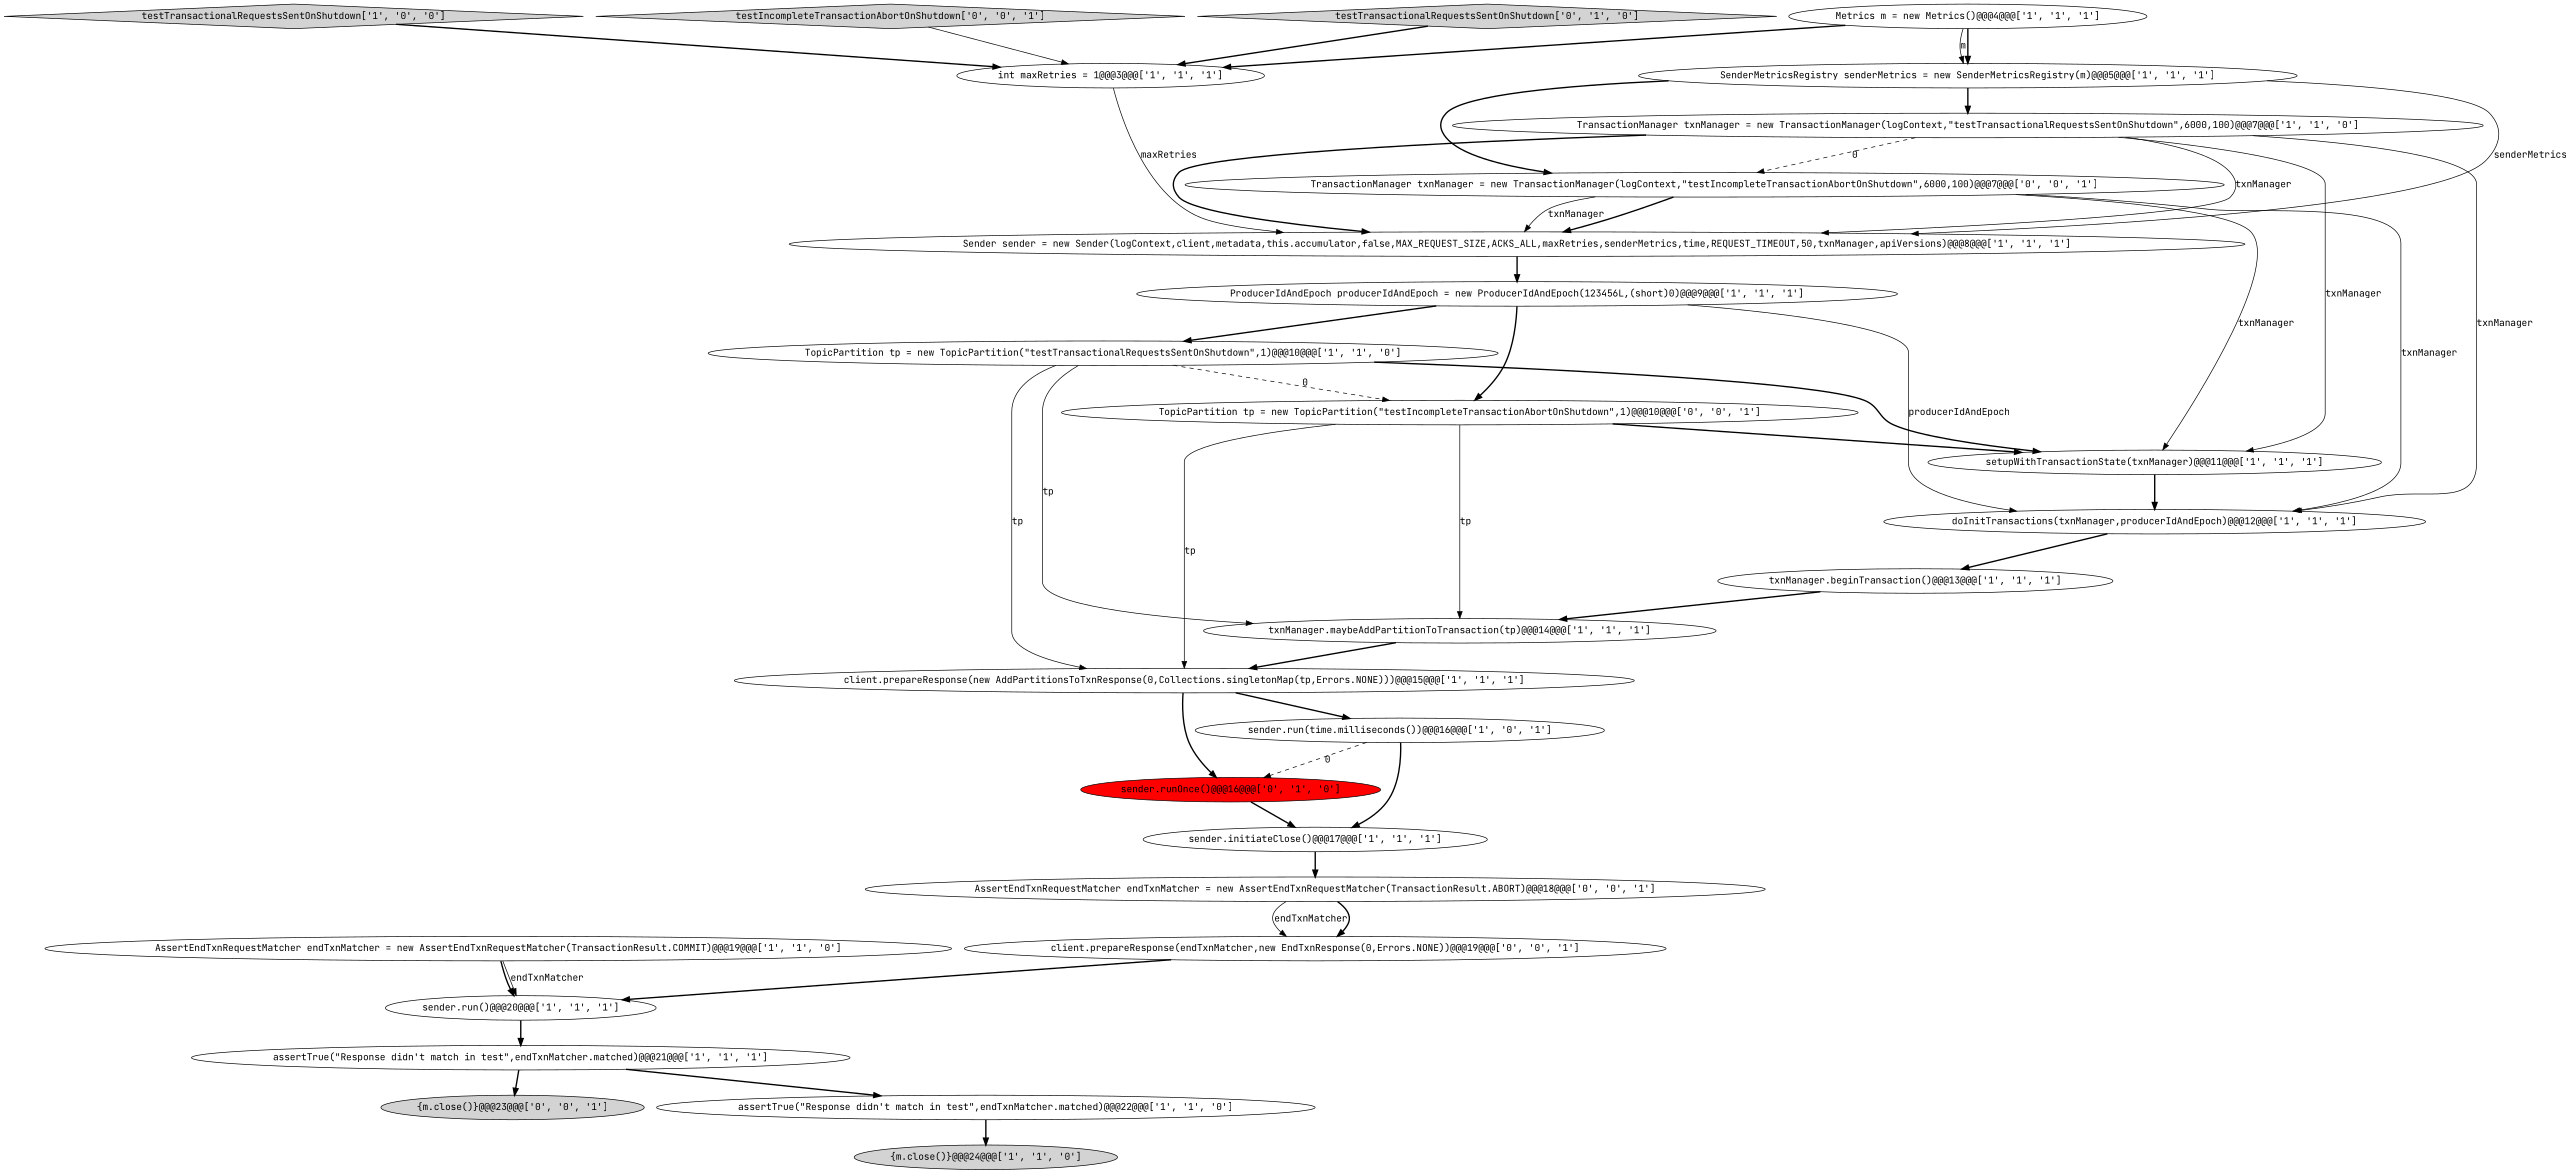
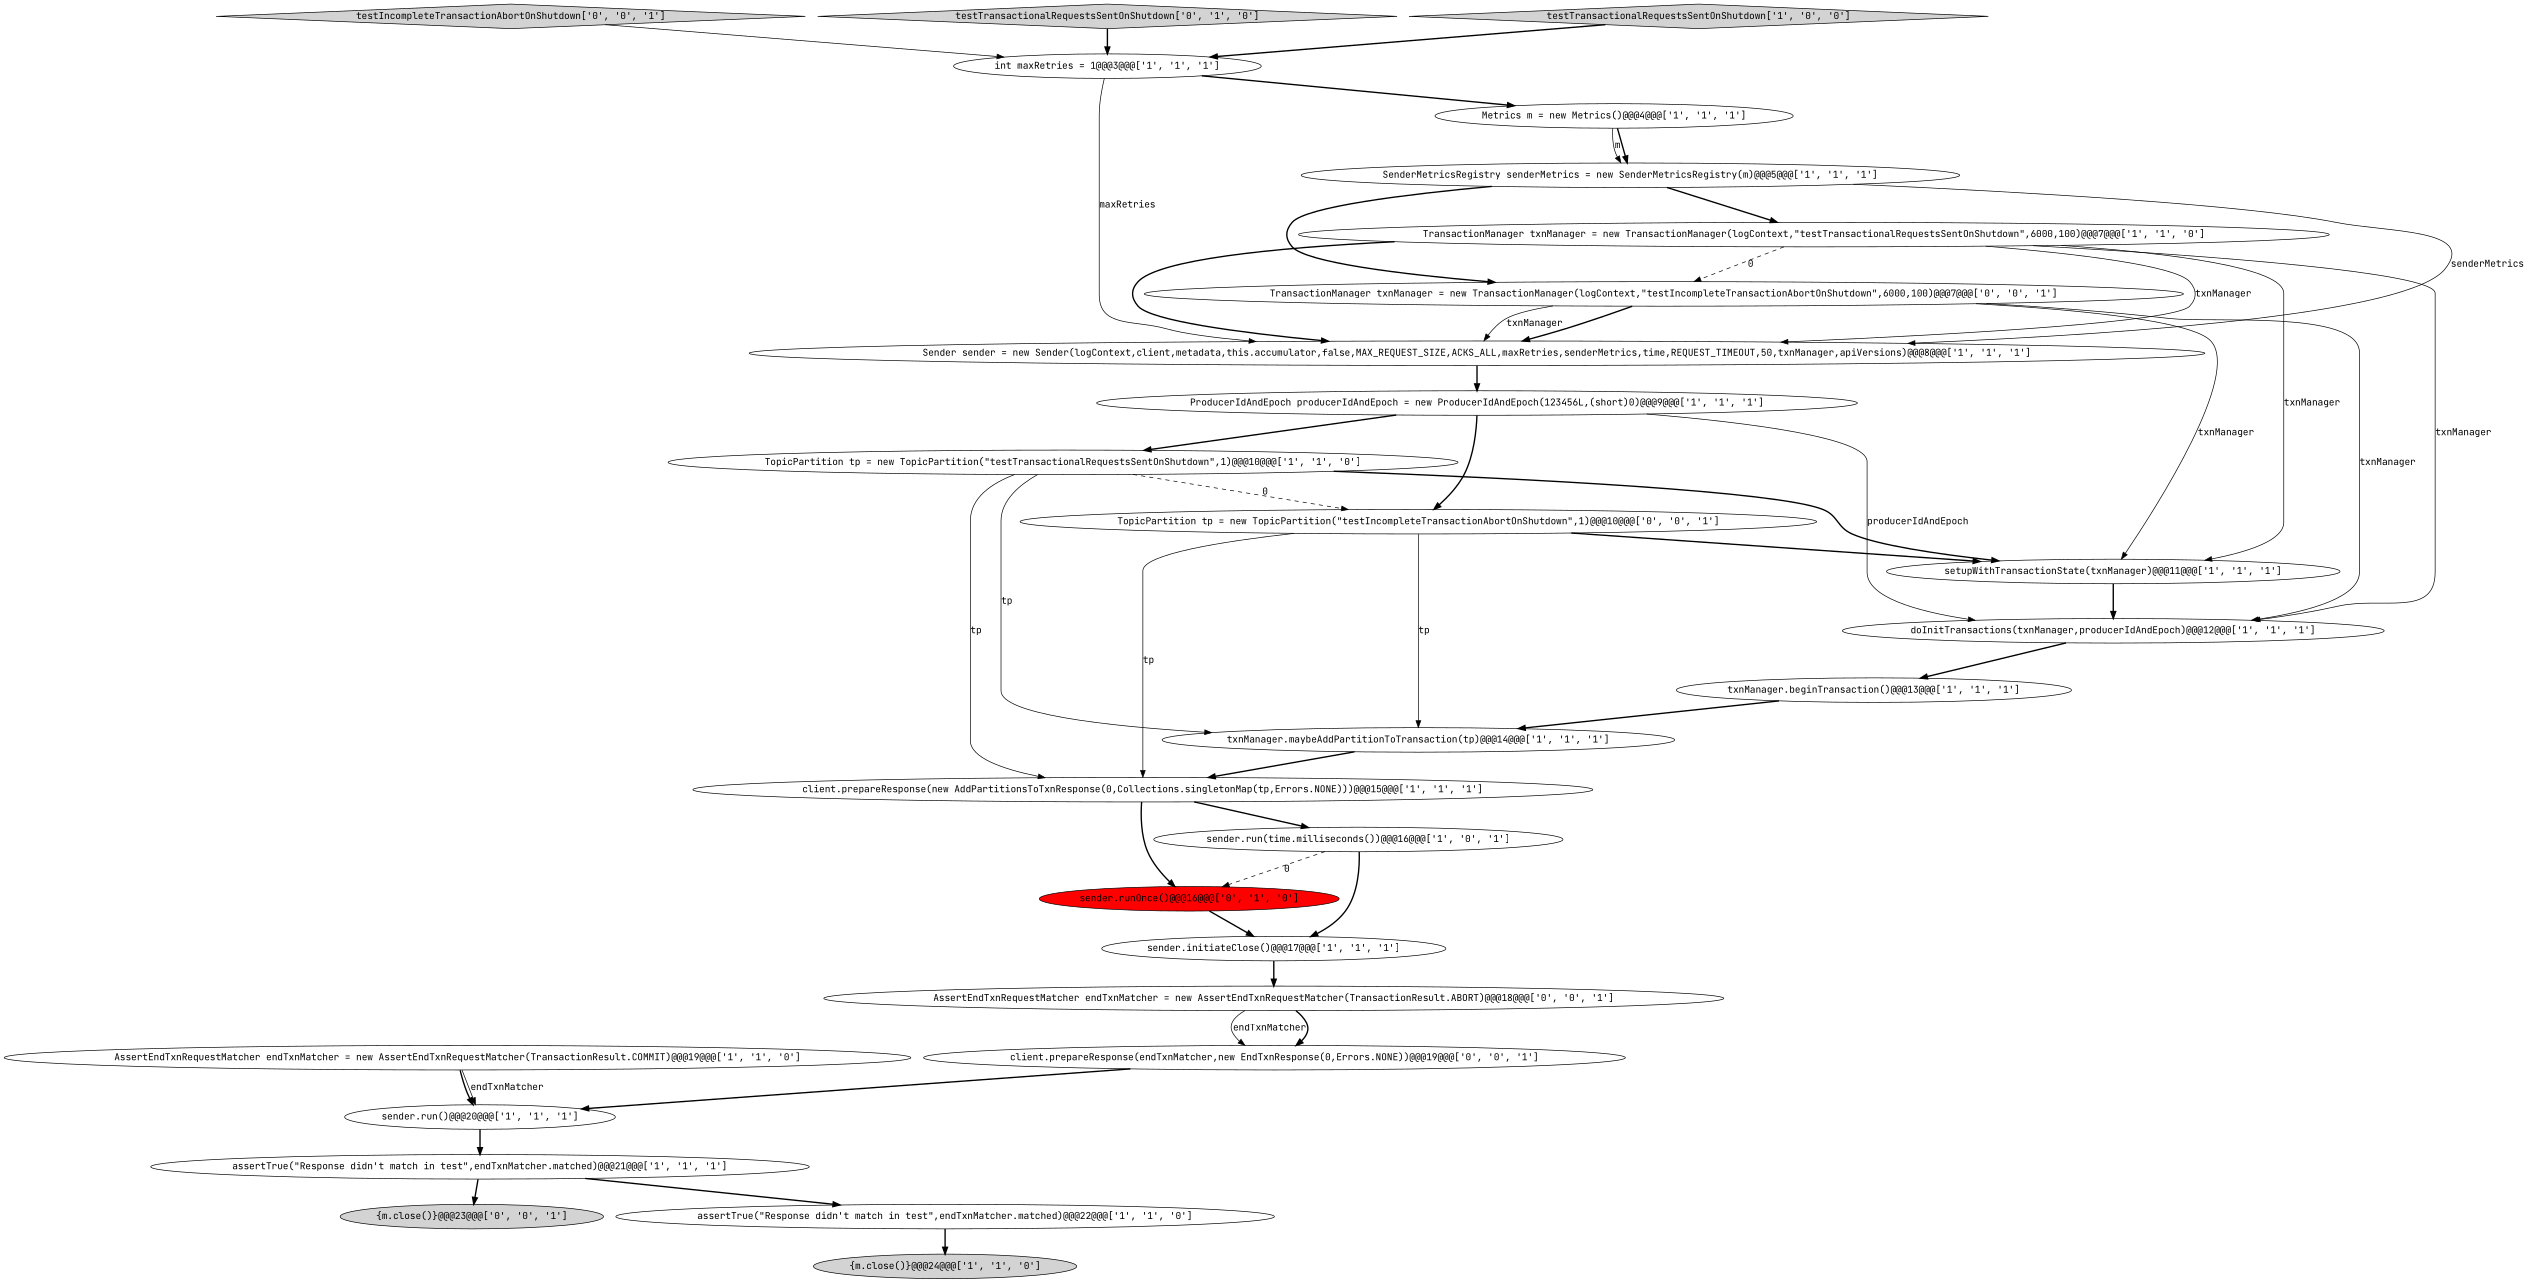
(1538, 46) -> (1355, 90)
